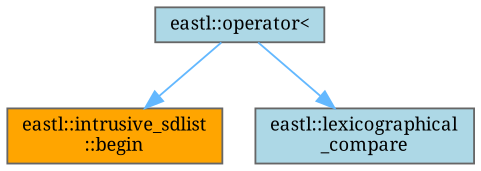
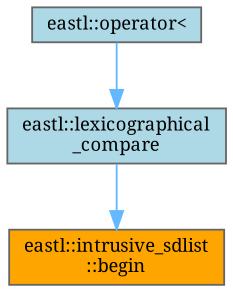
(190, 69) -> (117, 187)
